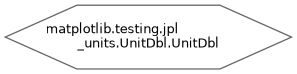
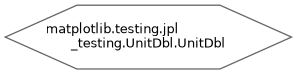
(148, 37) -> (148, 37)
